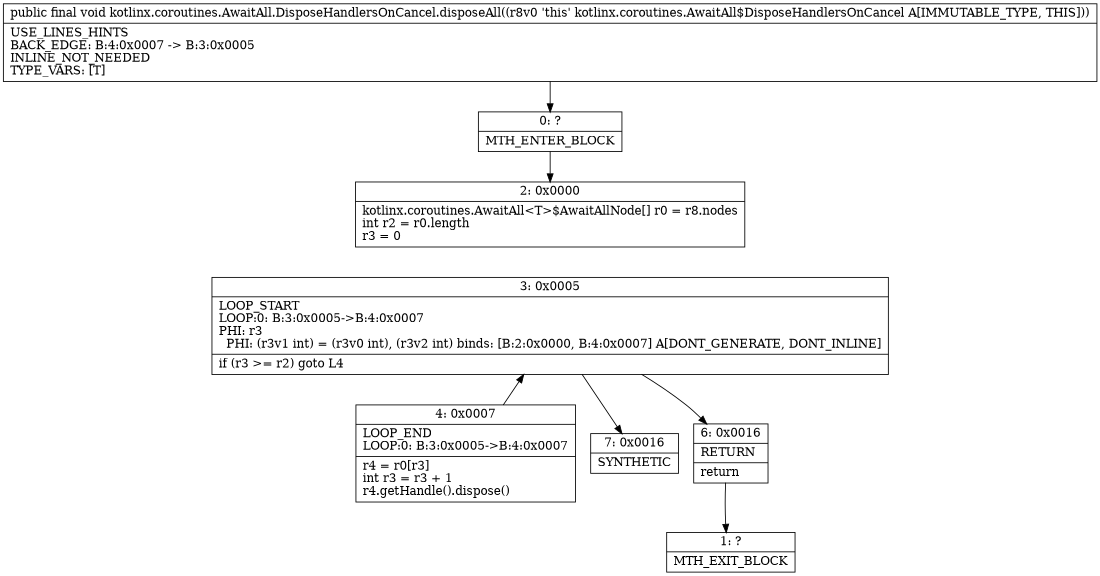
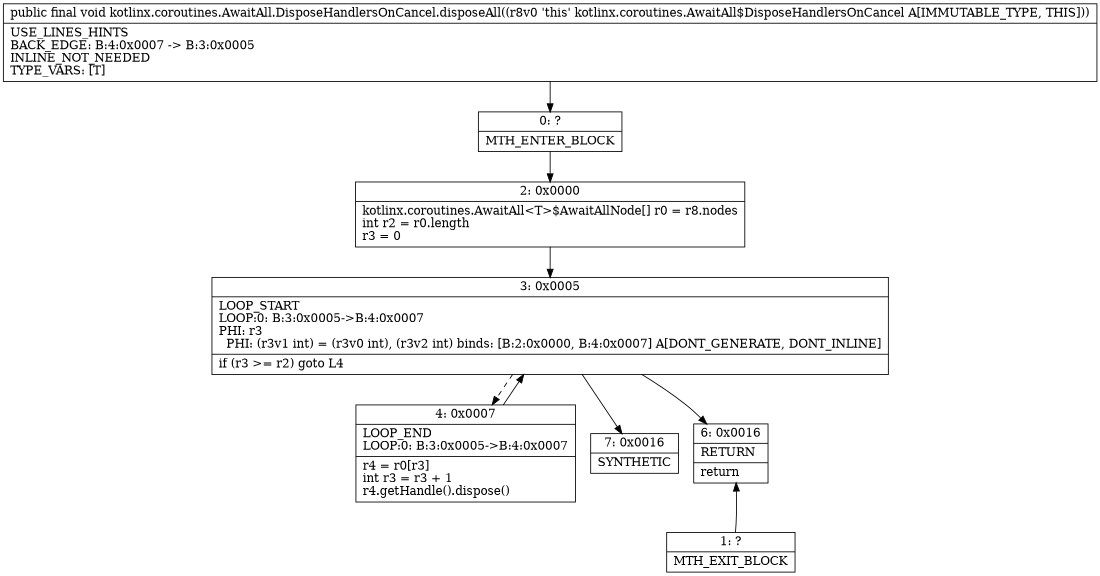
none -> (550, 258)
none -> (505, 386)
(725, 503) -> (736, 512)
